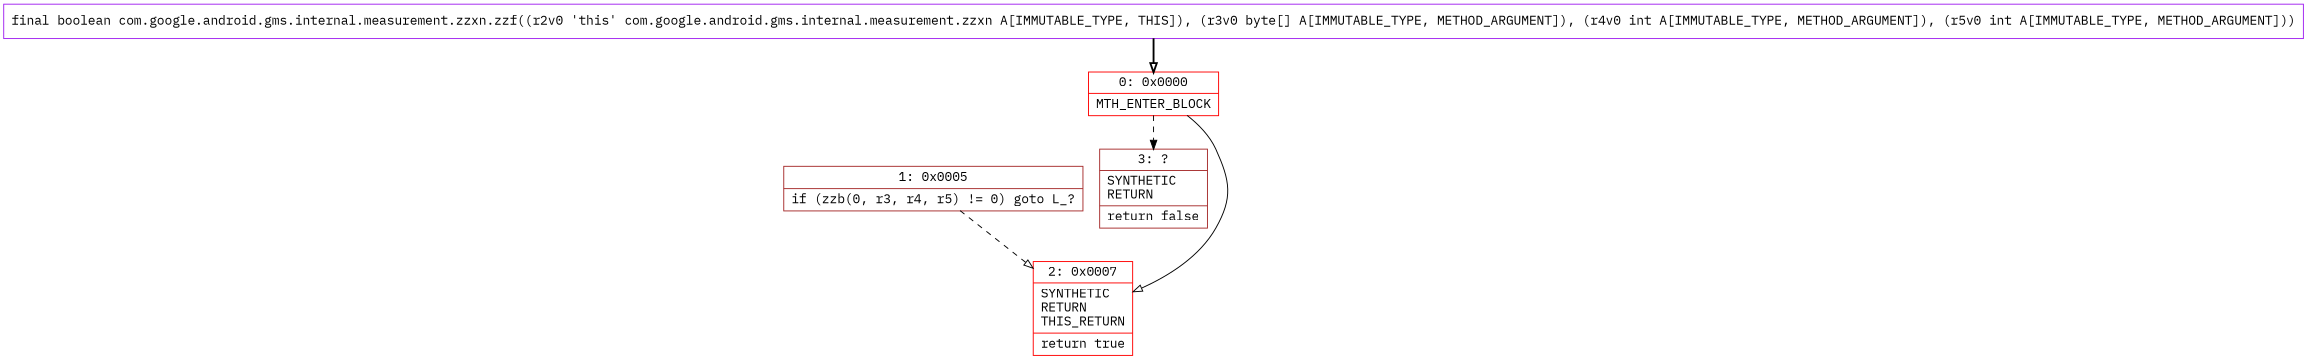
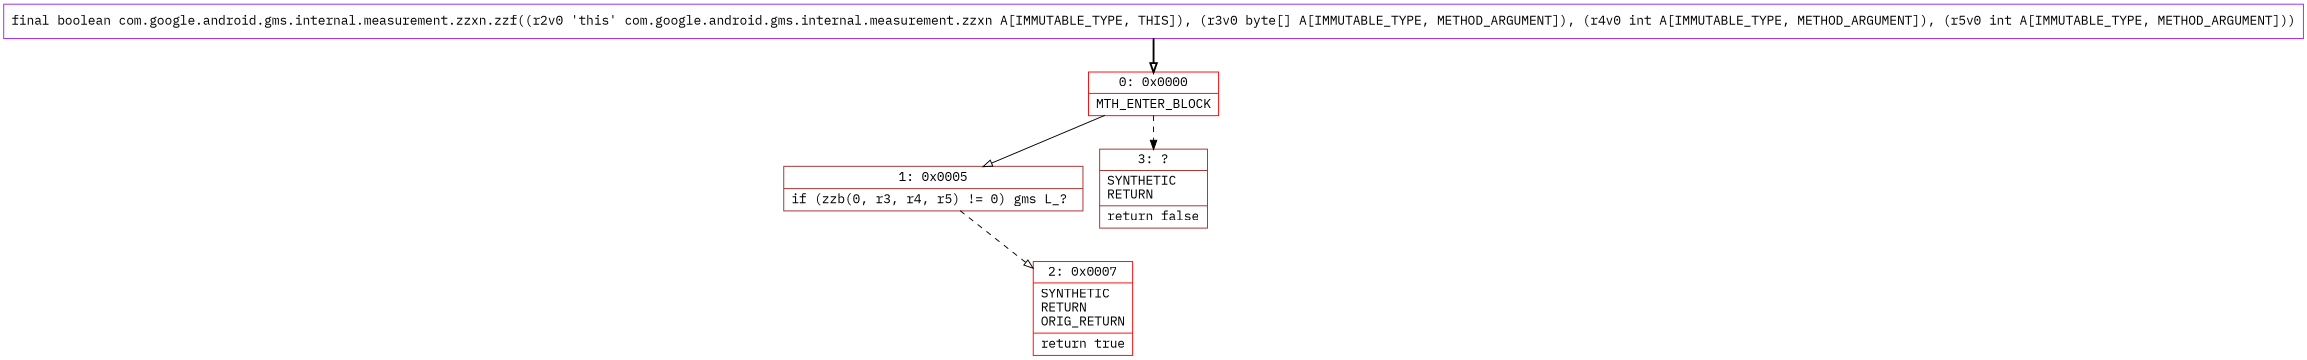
(933, 199) -> (930, 199)
(1223, 214) -> (1048, 139)
(1083, 321) -> (1083, 321)
